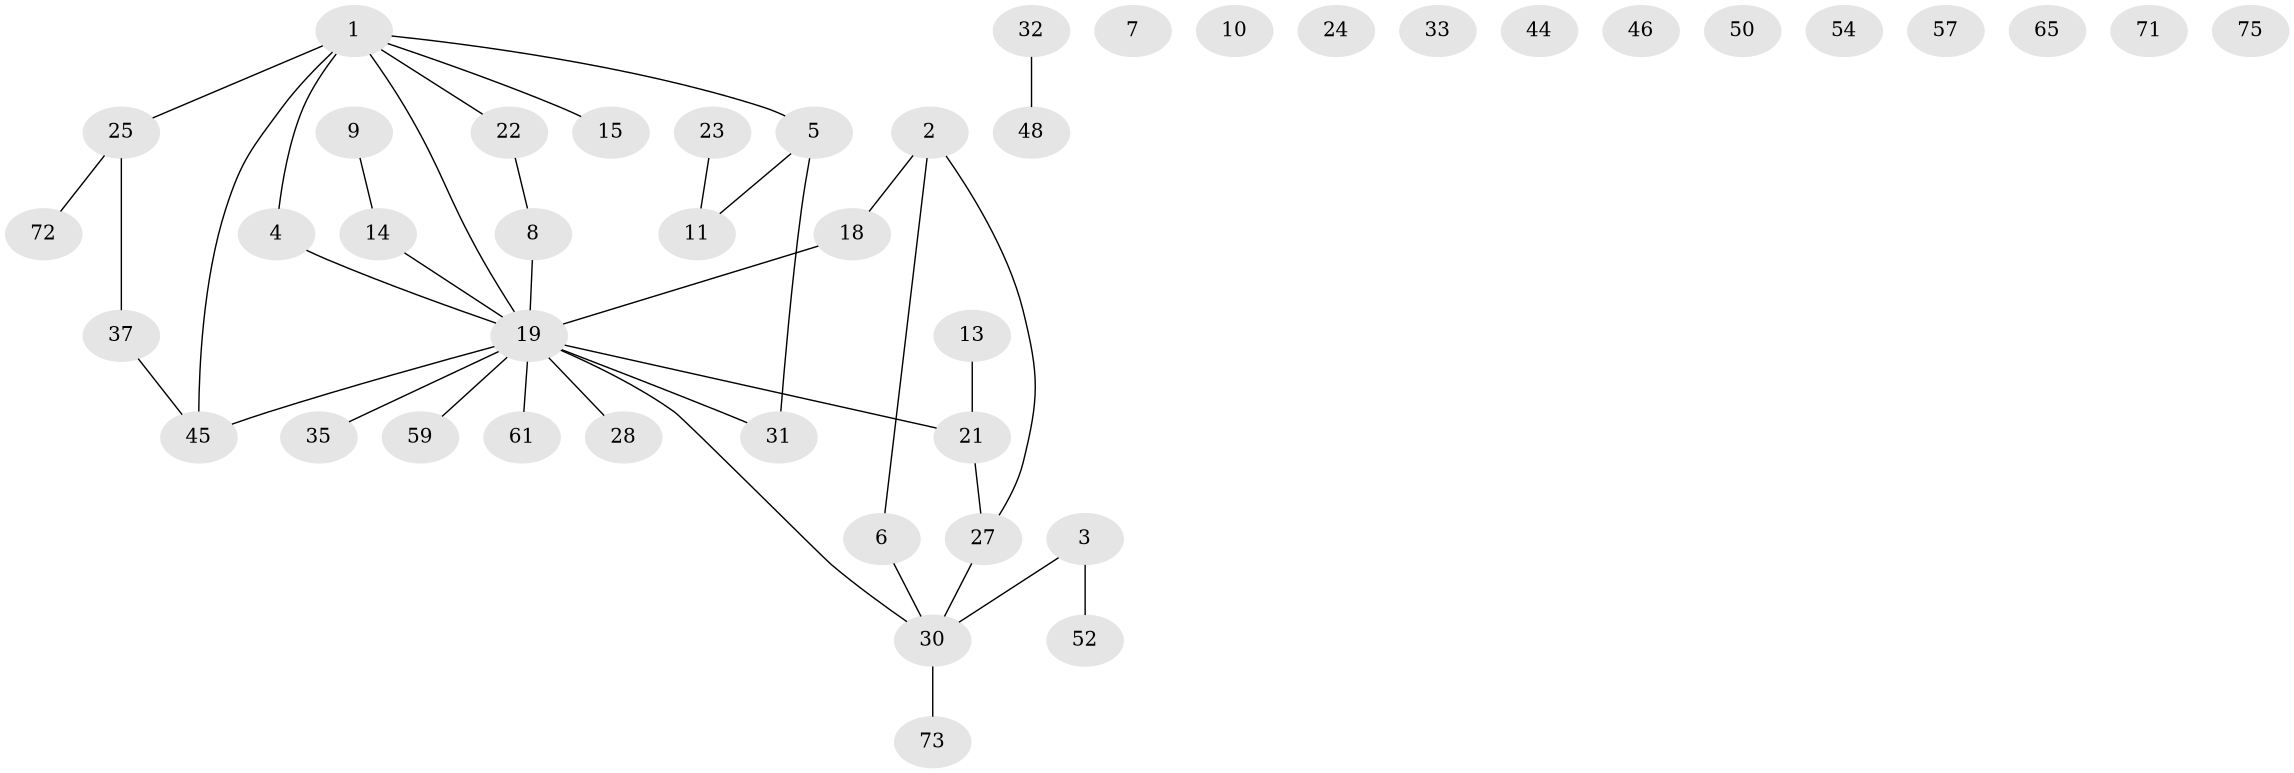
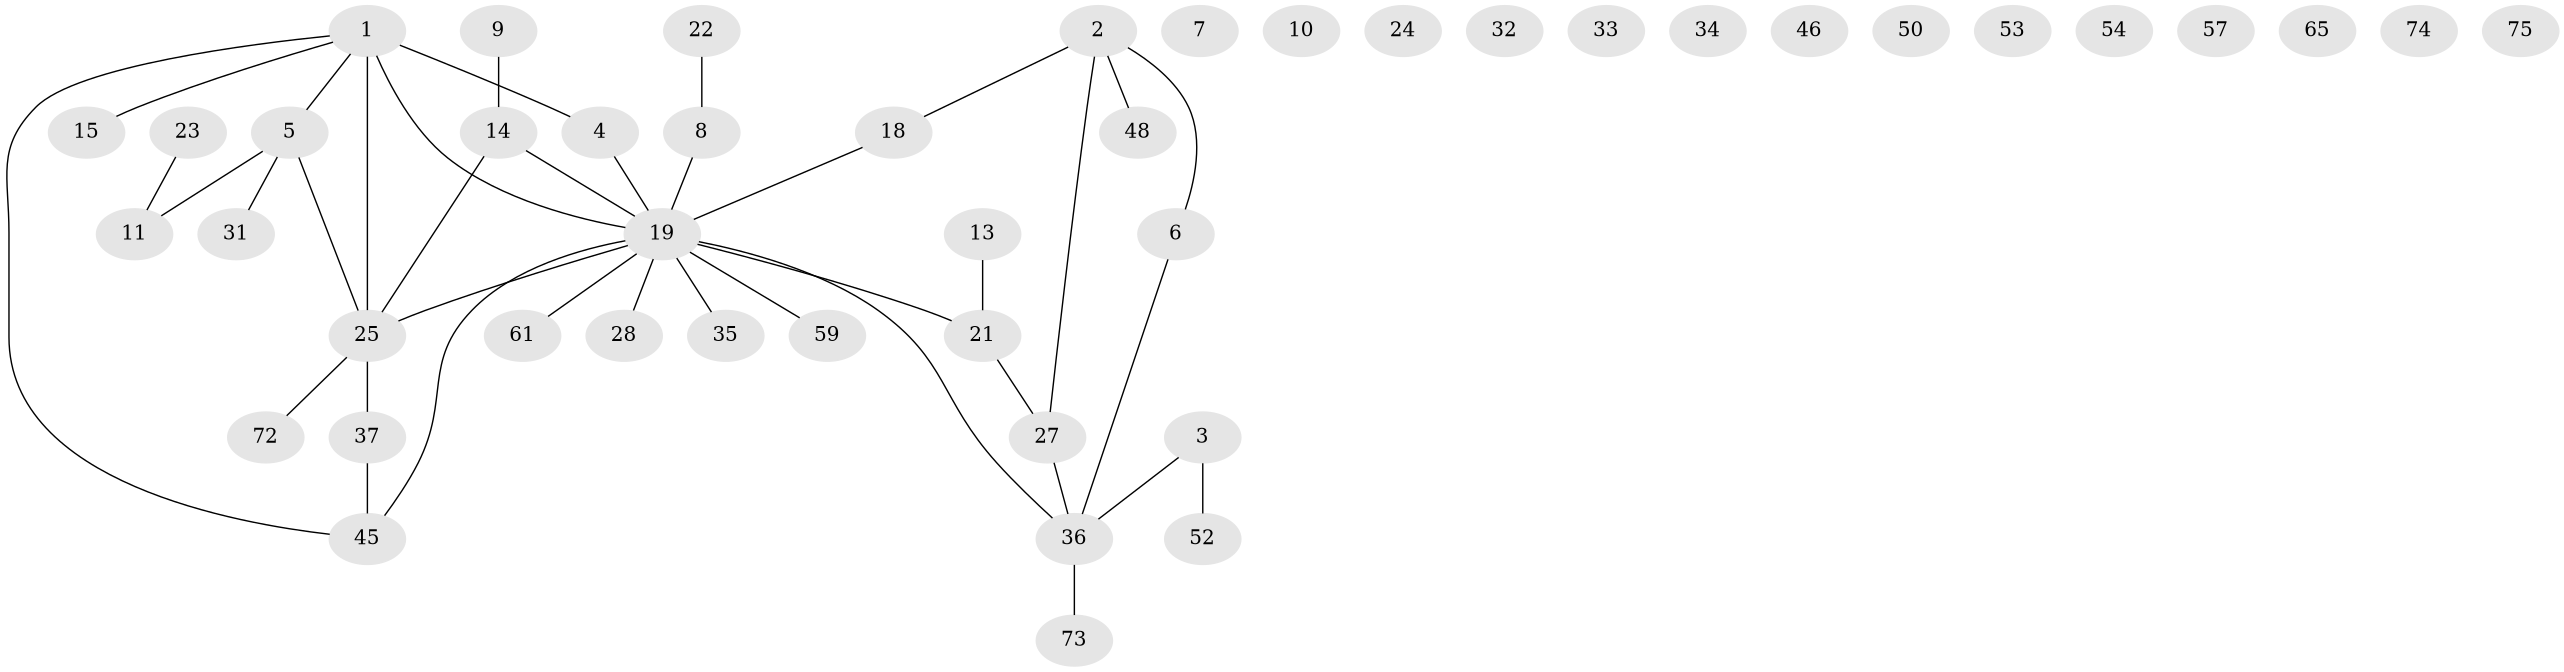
(1540, 31) -> (1708, 31)
none -> (2013, 31)
(2149, 31) -> (2419, 31)
(432, 82) -> none
(1032, 82) -> (1118, 82)
none -> (329, 234)
none -> (433, 234)
(655, 386) -> (478, 292)
(933, 641) -> (1074, 539)
